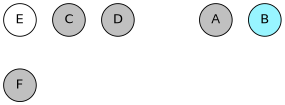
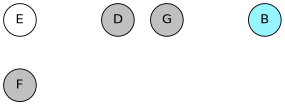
(69, 20) -> none
none -> (167, 20)
(216, 20) -> none
